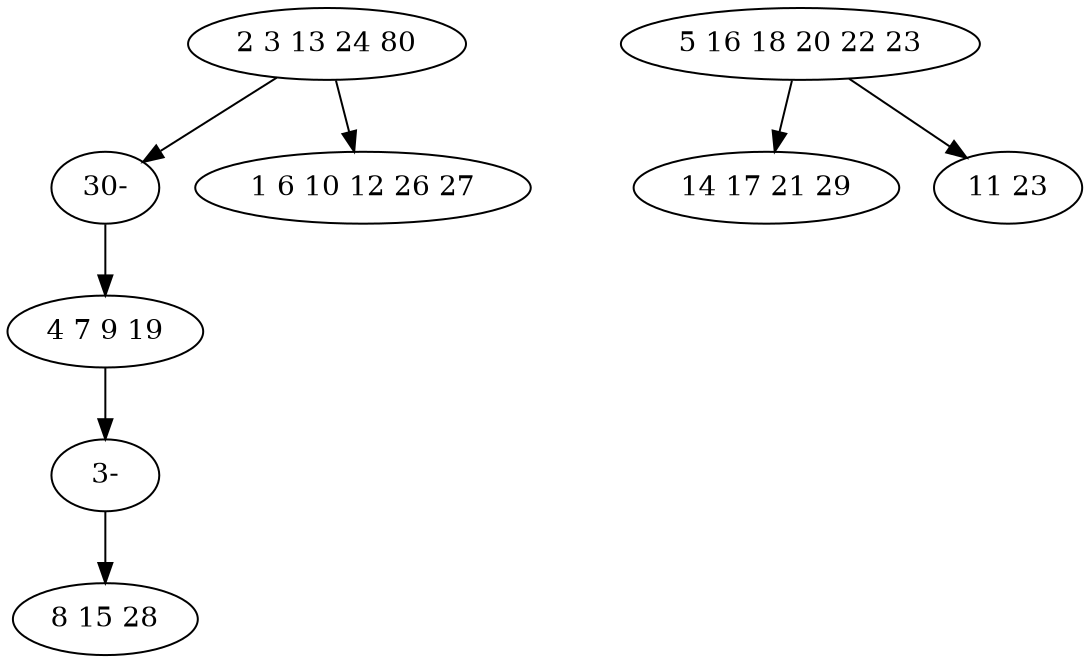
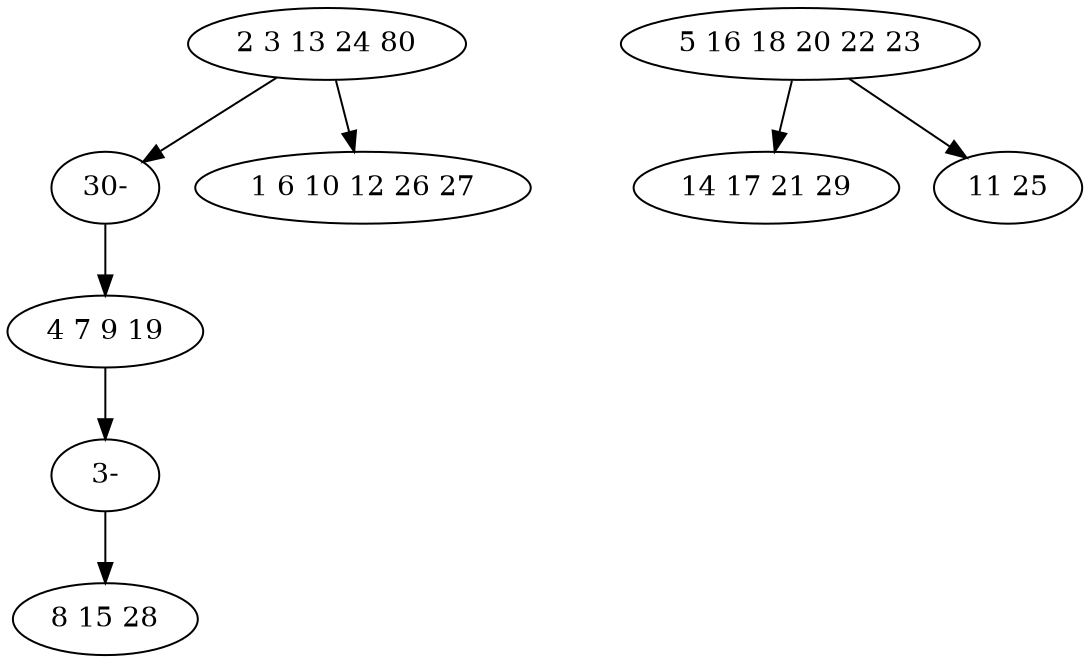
(1008, 188) -> (1008, 188)
